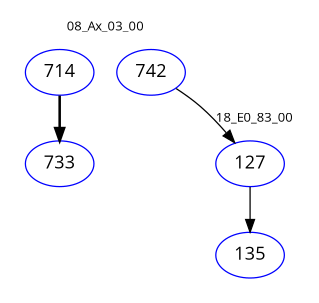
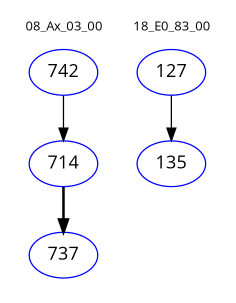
(214, 119) -> (63, 112)
(60, 164) -> (63, 255)
